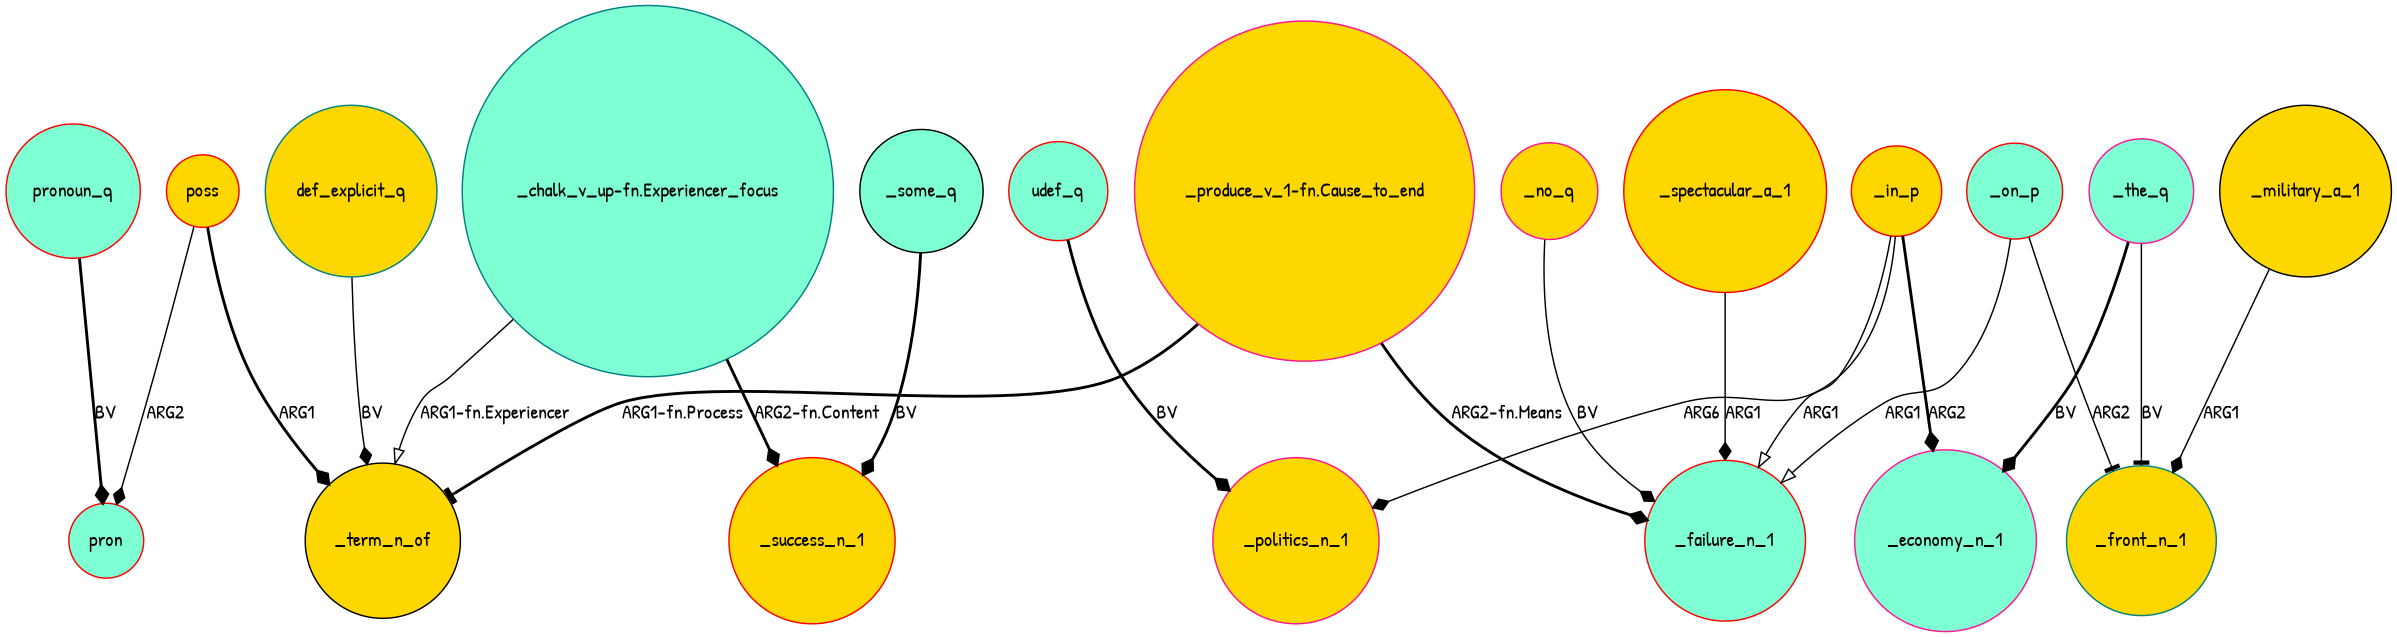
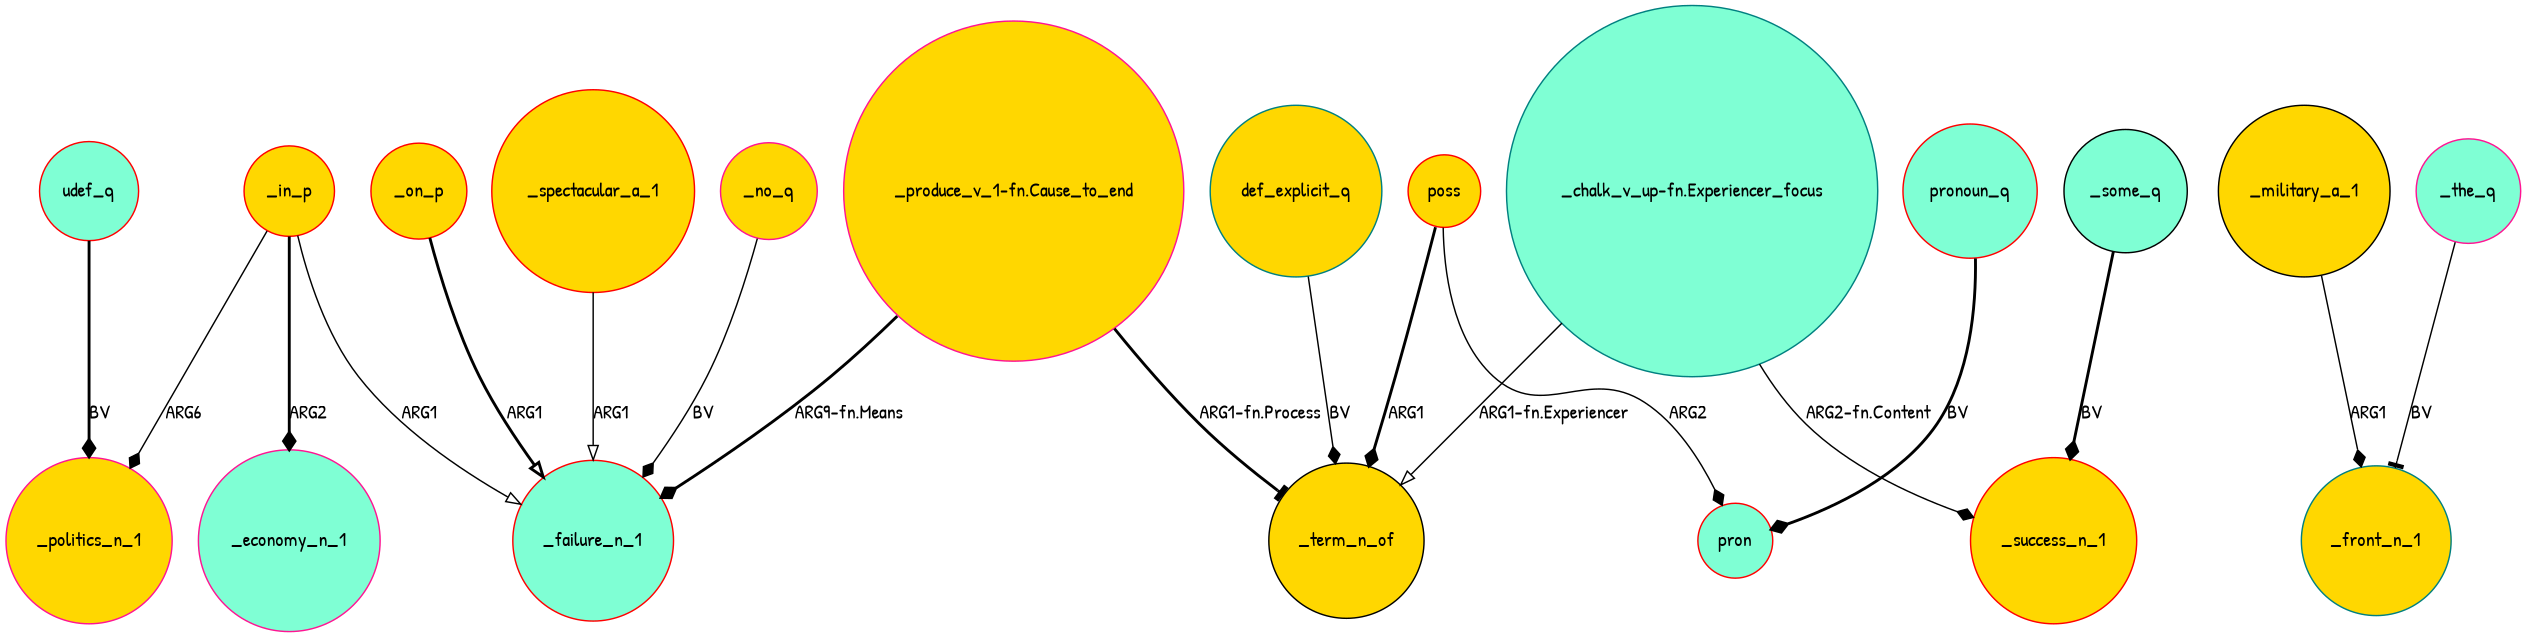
(2015, 191) -> (419, 191)
(2068, 351) -> none
(2085, 357) -> none
(1725, 367) -> (593, 369)
(1938, 388) -> (470, 357)
(748, 404) -> (1845, 455)
(1507, 413) -> (850, 413)
